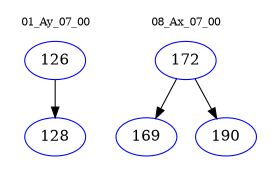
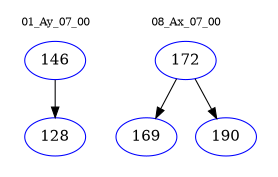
(55, 60) -> (55, 60)
